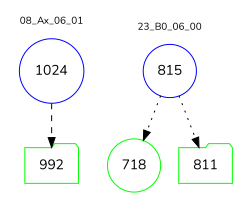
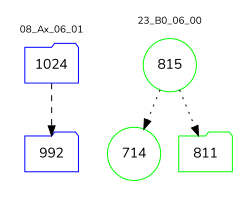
(52, 71) -> (52, 65)
(170, 71) -> (170, 65)
(52, 165) -> (52, 154)
(134, 165) -> (134, 154)
